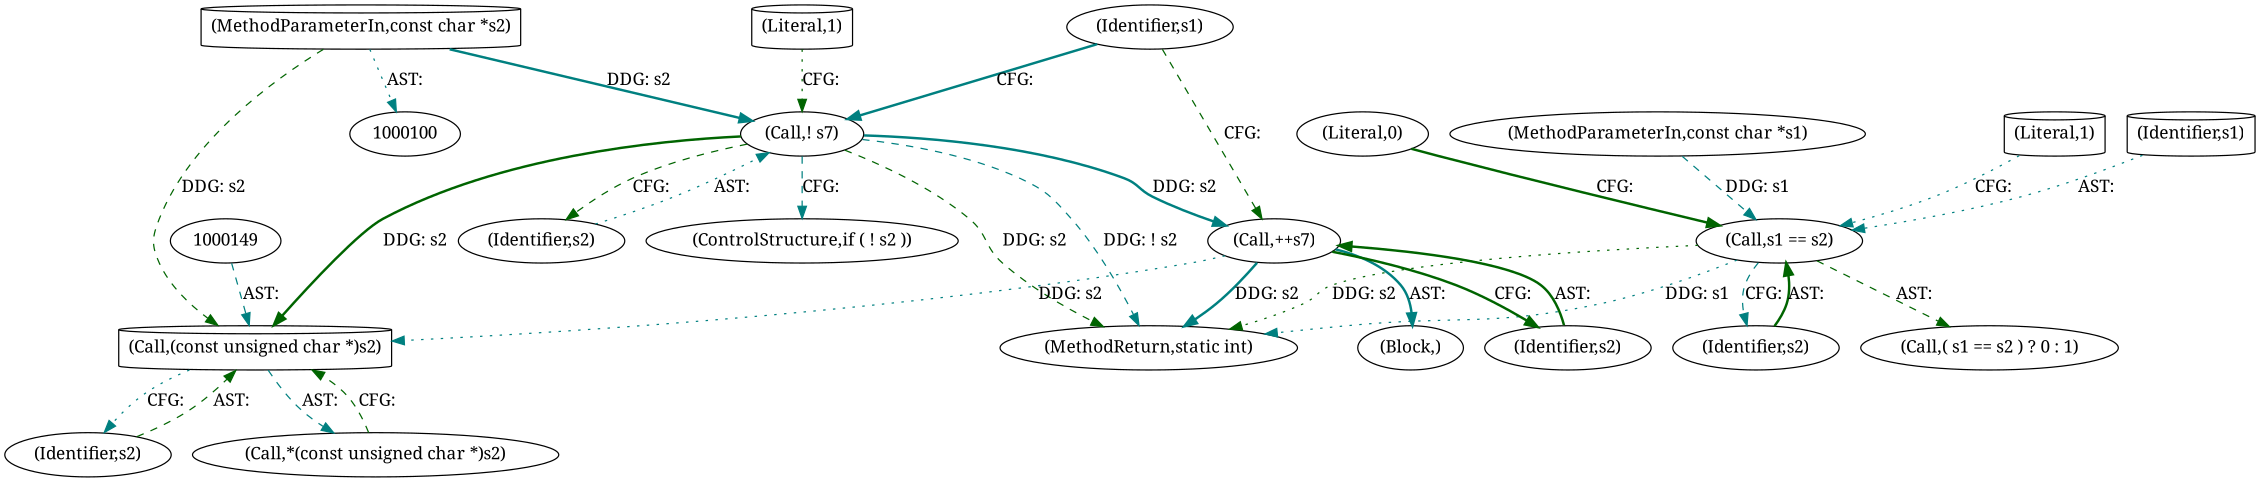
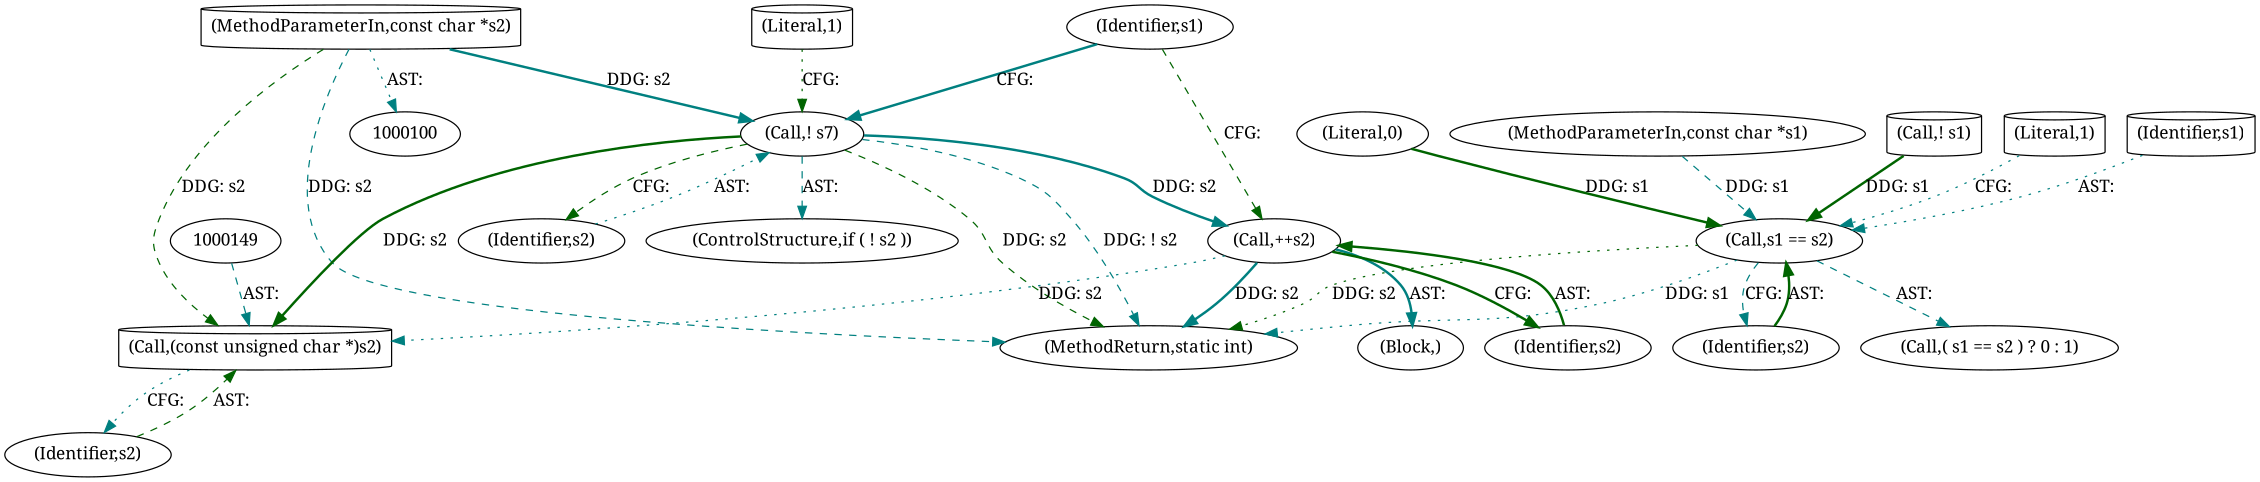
none -> (1934, 134)
(823, 187) -> (823, 187)
(1617, 187) -> (1617, 187)
(1274, 241) -> (1274, 241)
(1878, 291) -> (1878, 291)
none -> (546, 312)
(376, 455) -> none
